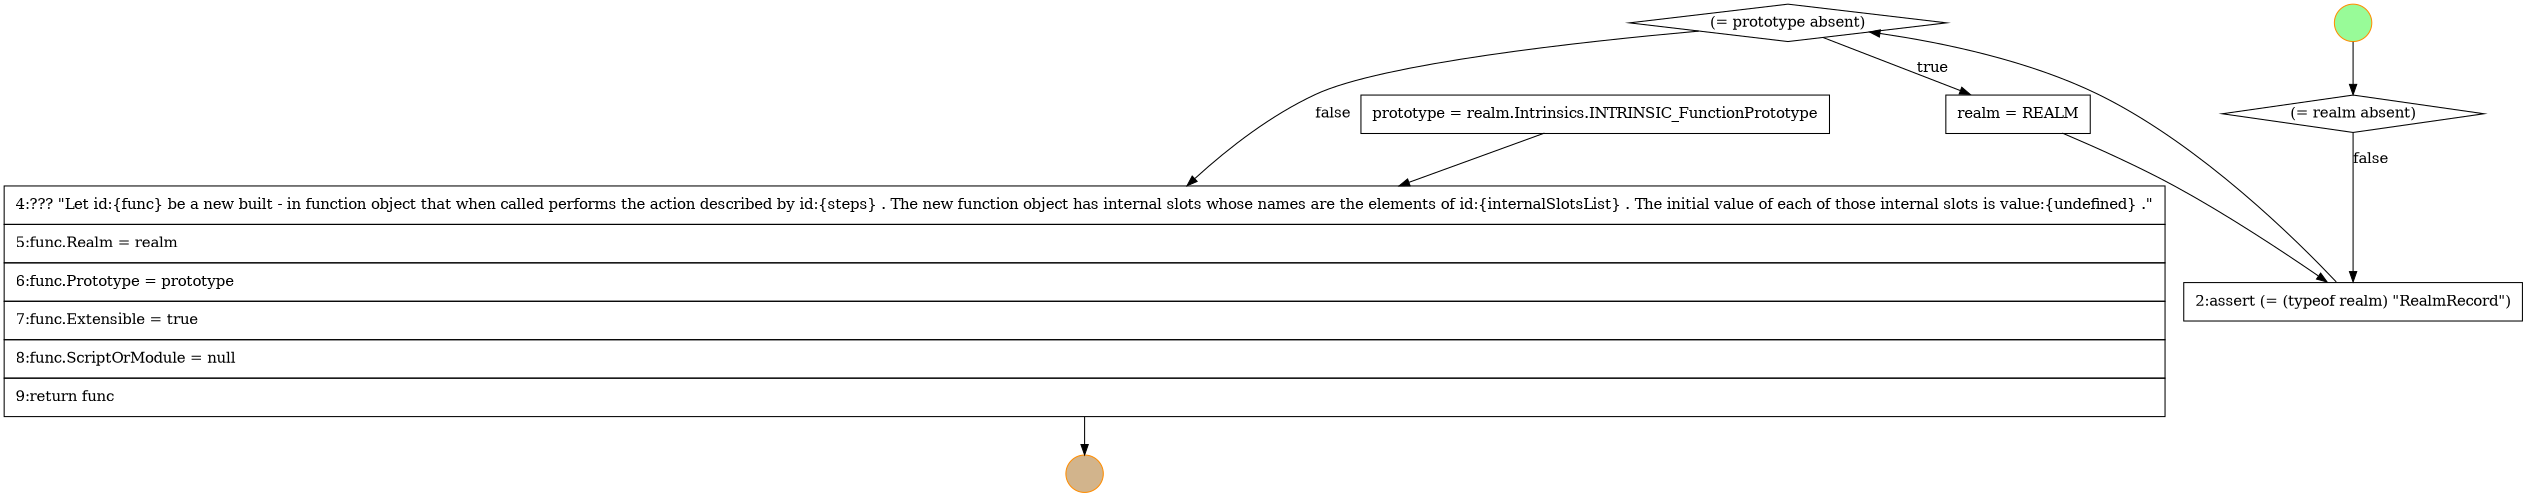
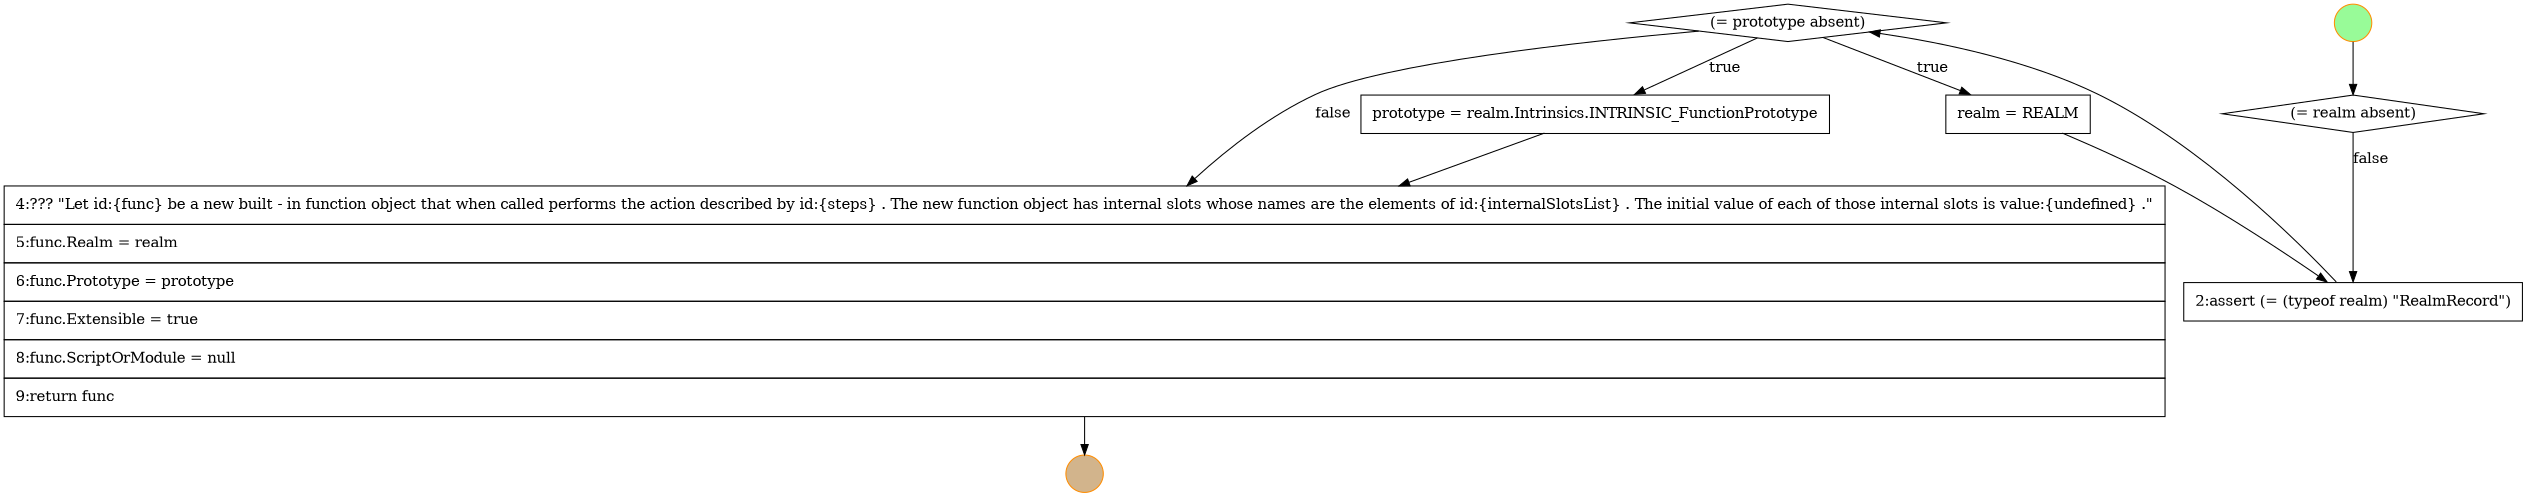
none -> (1701, 64)
